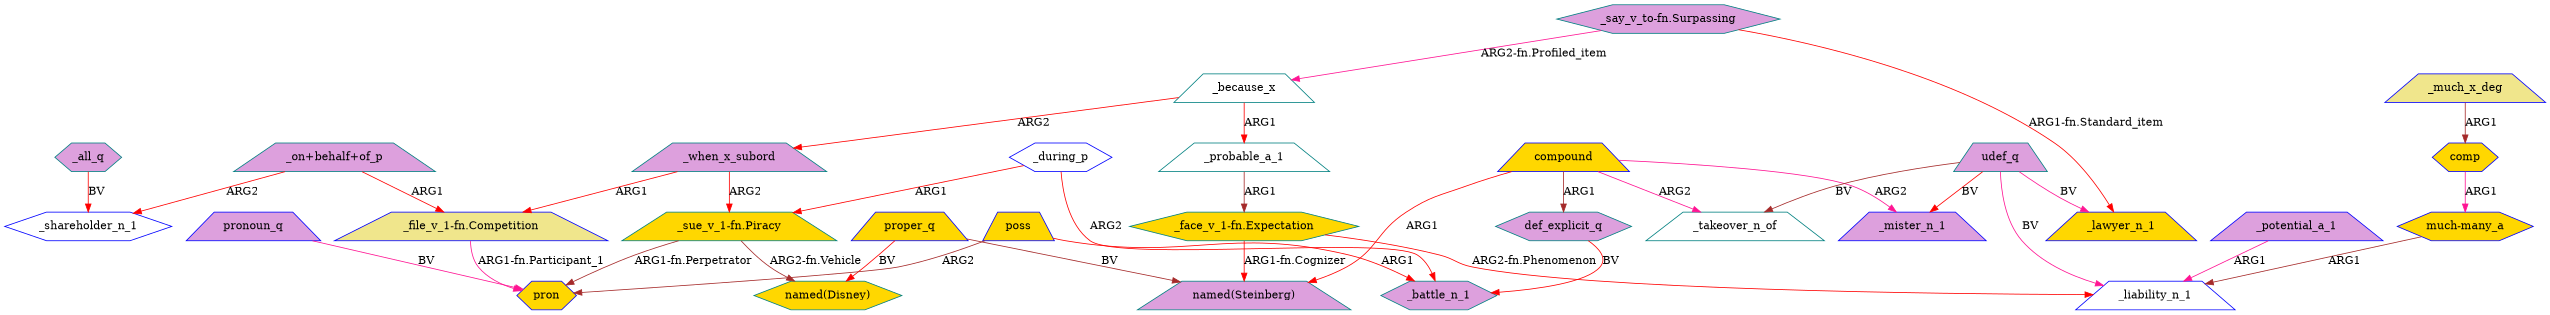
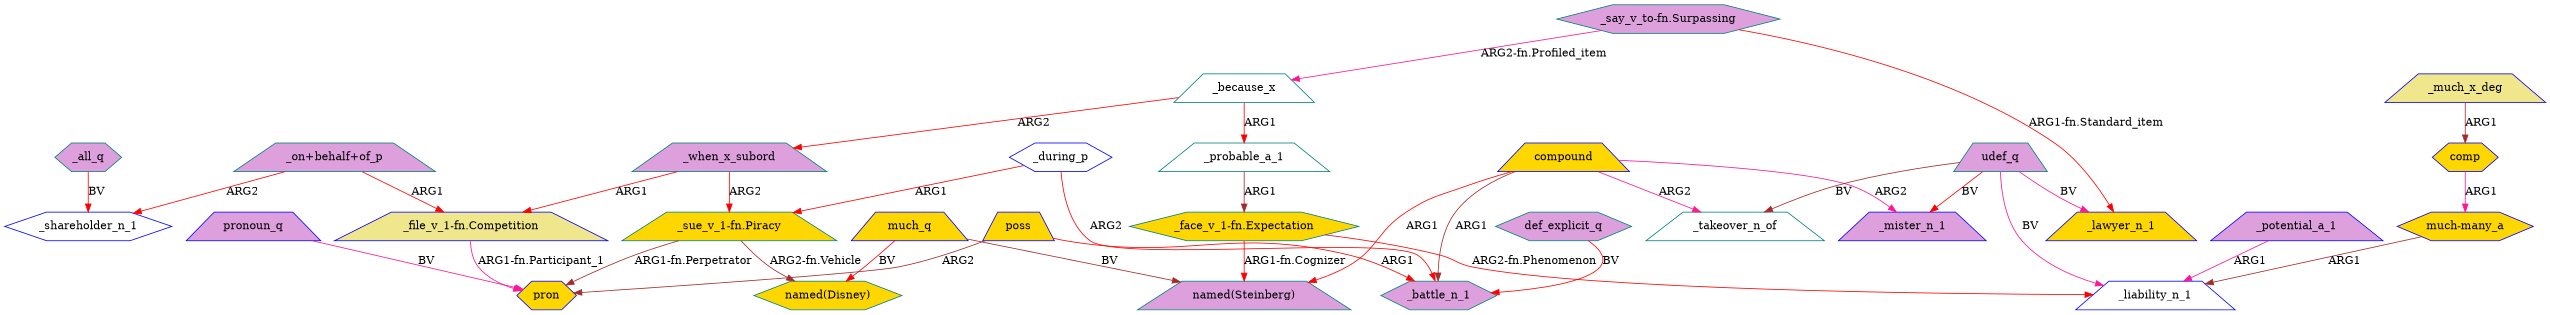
(1564, 188) -> (1458, 209)
(910, 226) -> (910, 226)
